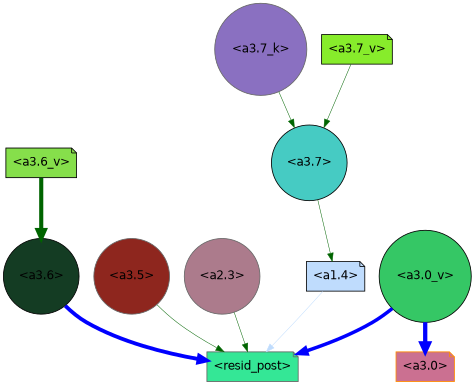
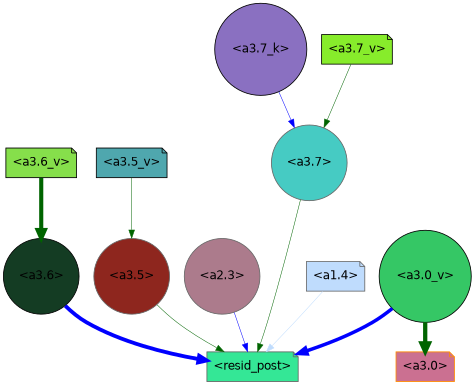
(261, 49) -> (261, 49)
(285, 106) -> (285, 106)
none -> (132, 163)
(309, 163) -> (309, 163)
(324, 227) -> (282, 272)
(336, 276) -> (336, 276)
(240, 328) -> (240, 328)
(425, 333) -> (425, 333)
